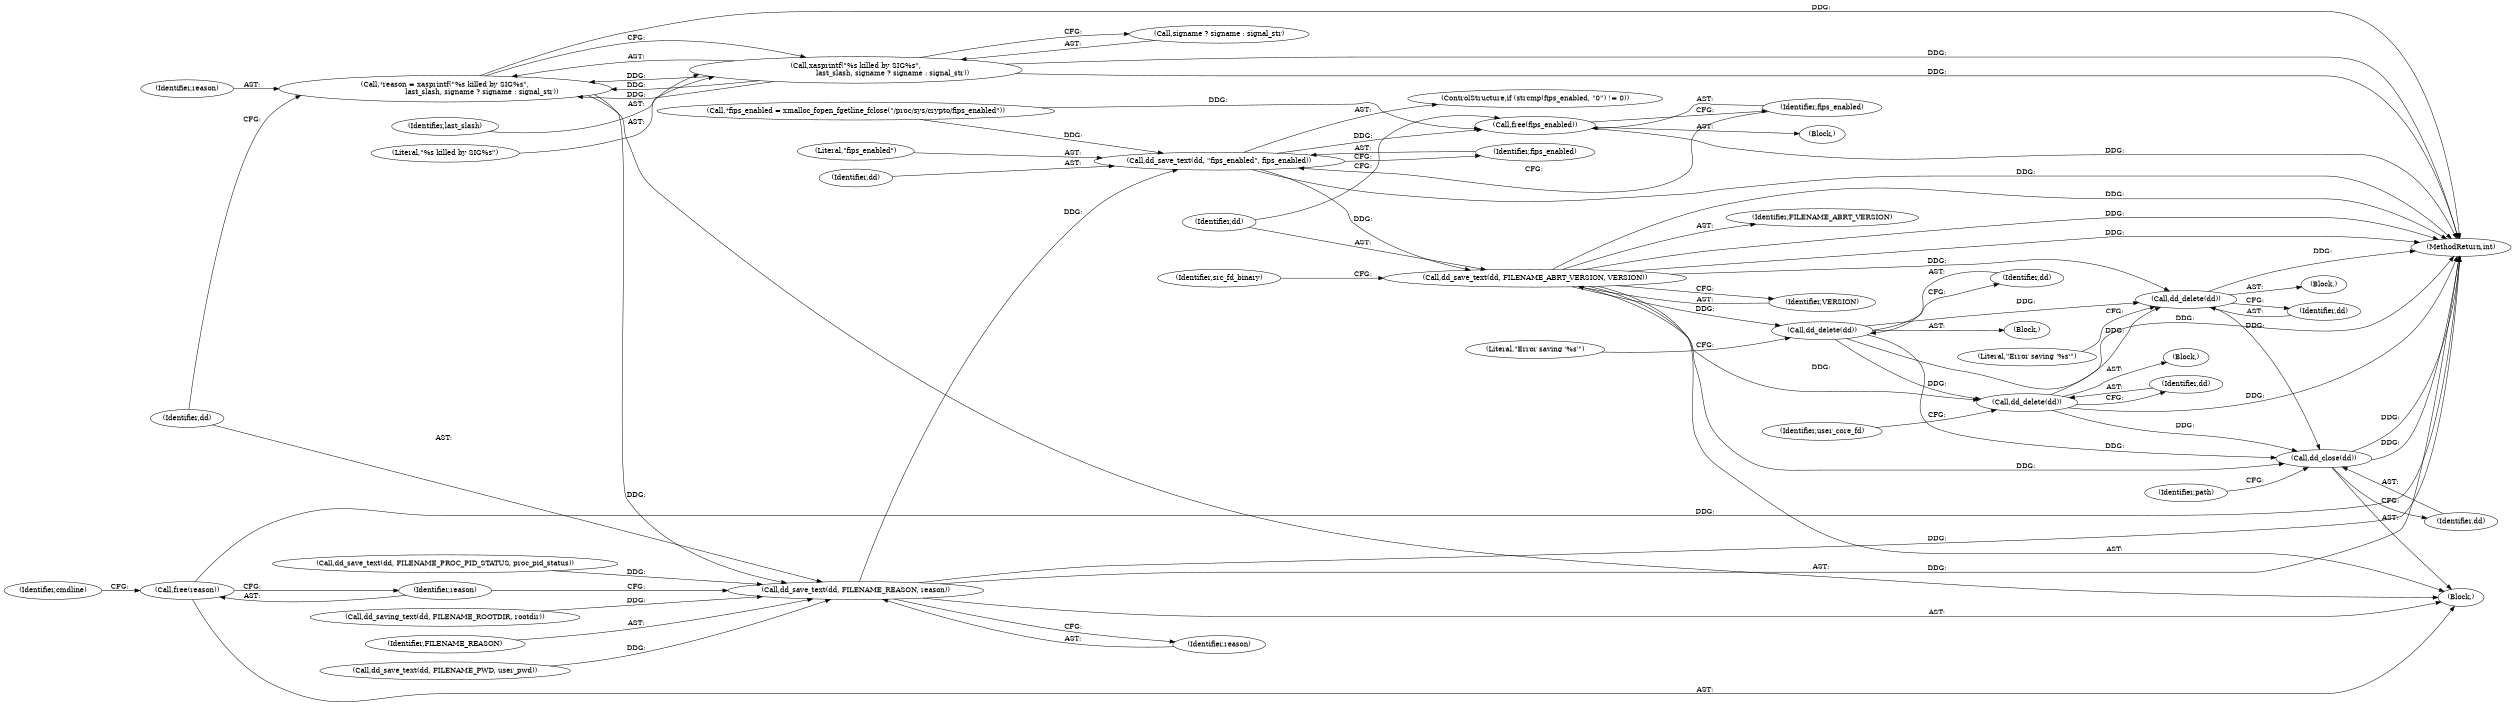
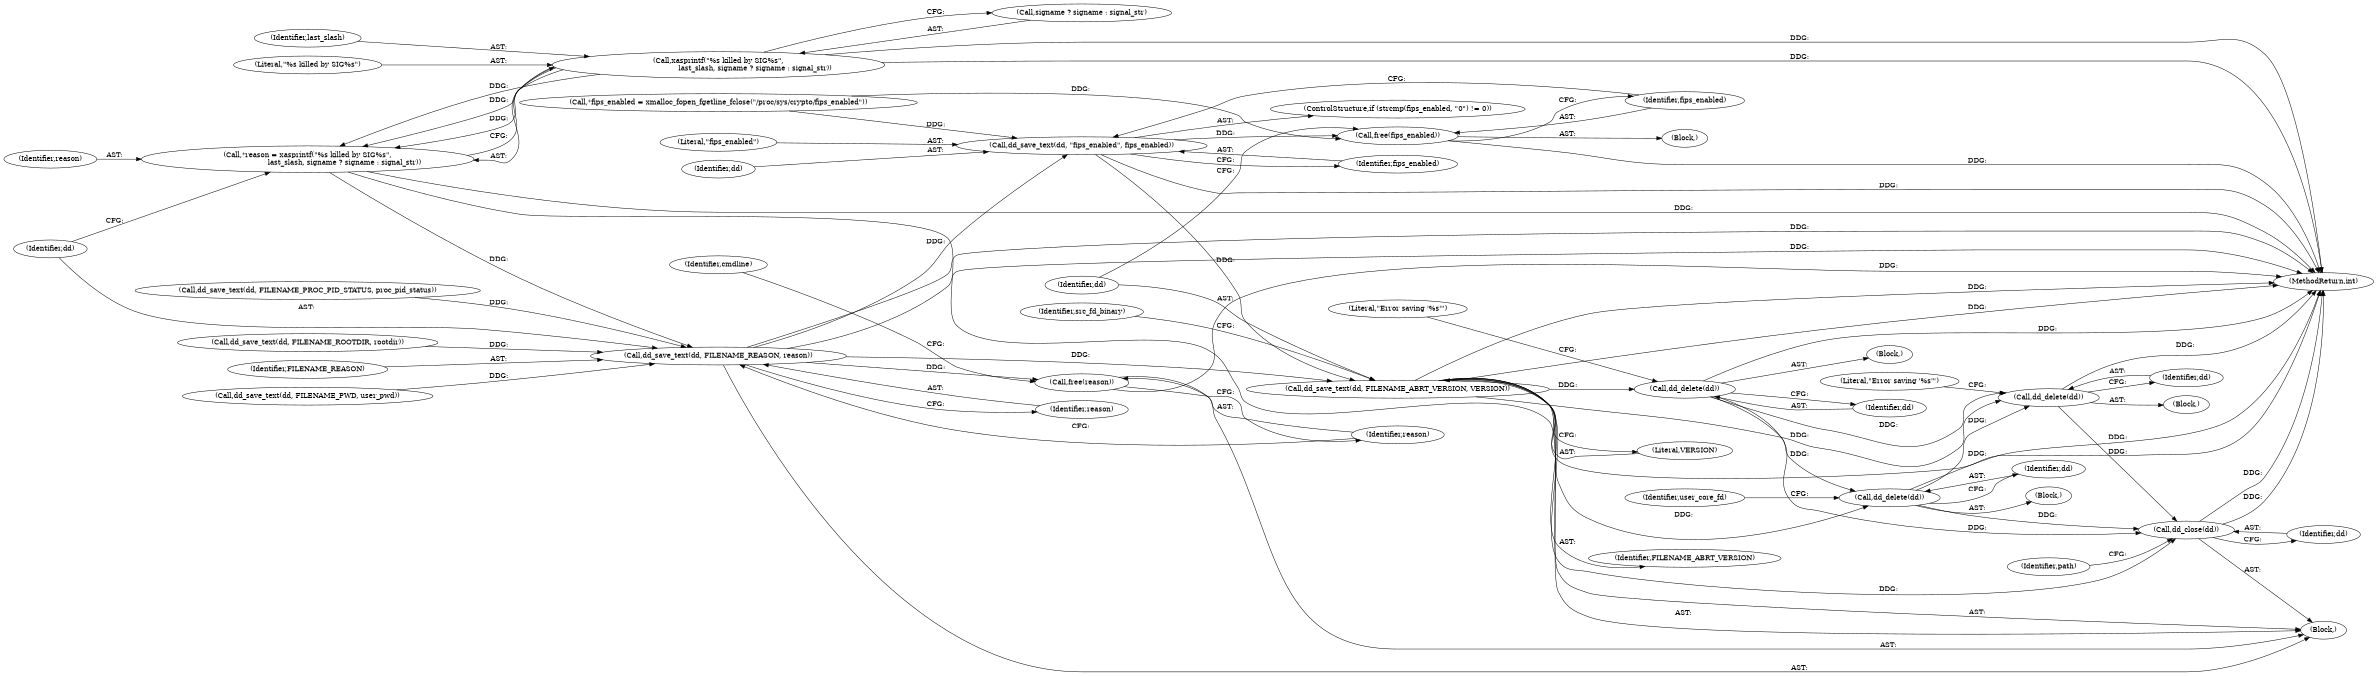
(1822, 302) -> (1685, 451)
none -> (1087, 363)
none -> (920, 371)
(445, 617) -> (308, 343)
